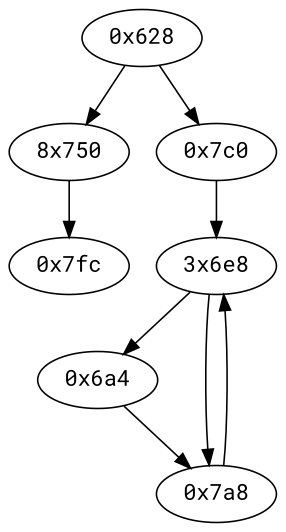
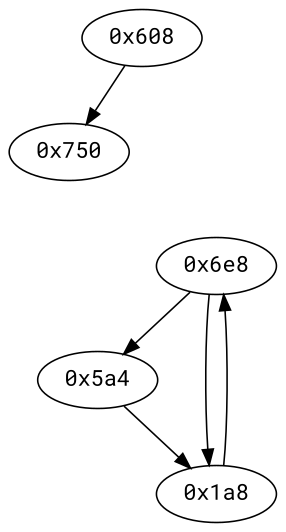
(142, 38) -> (142, 38)
(69, 152) -> (69, 152)
(216, 152) -> none
(69, 266) -> none
(216, 266) -> (216, 266)
(98, 380) -> (98, 380)
(216, 494) -> (216, 494)
